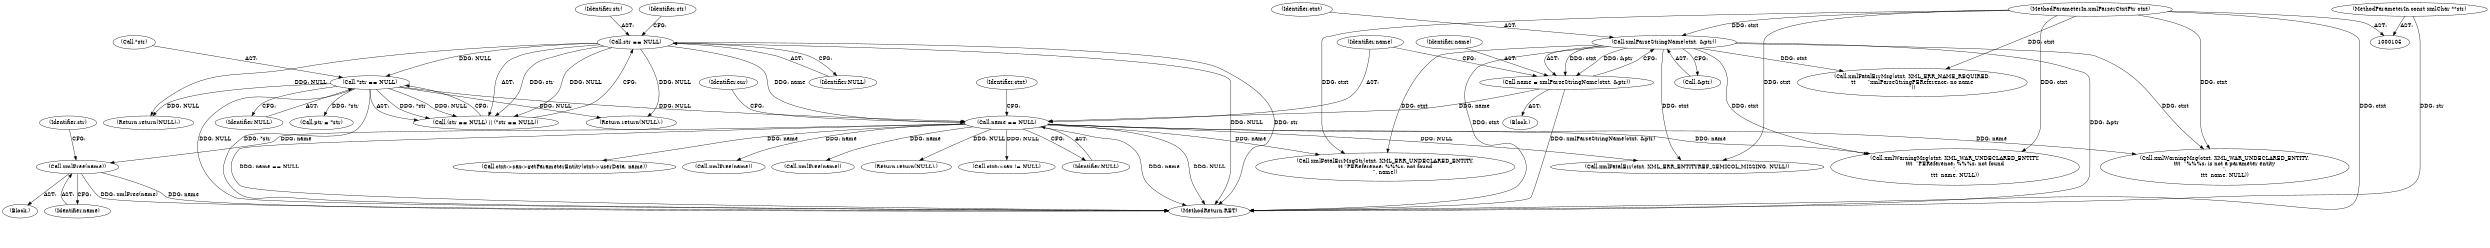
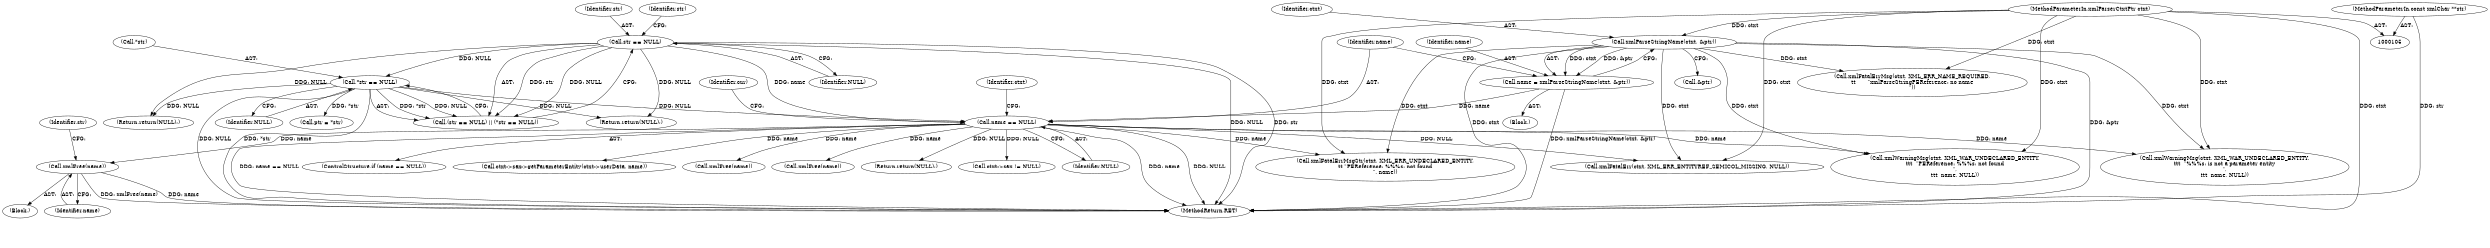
(1679, 65) -> none
none -> (374, 167)
